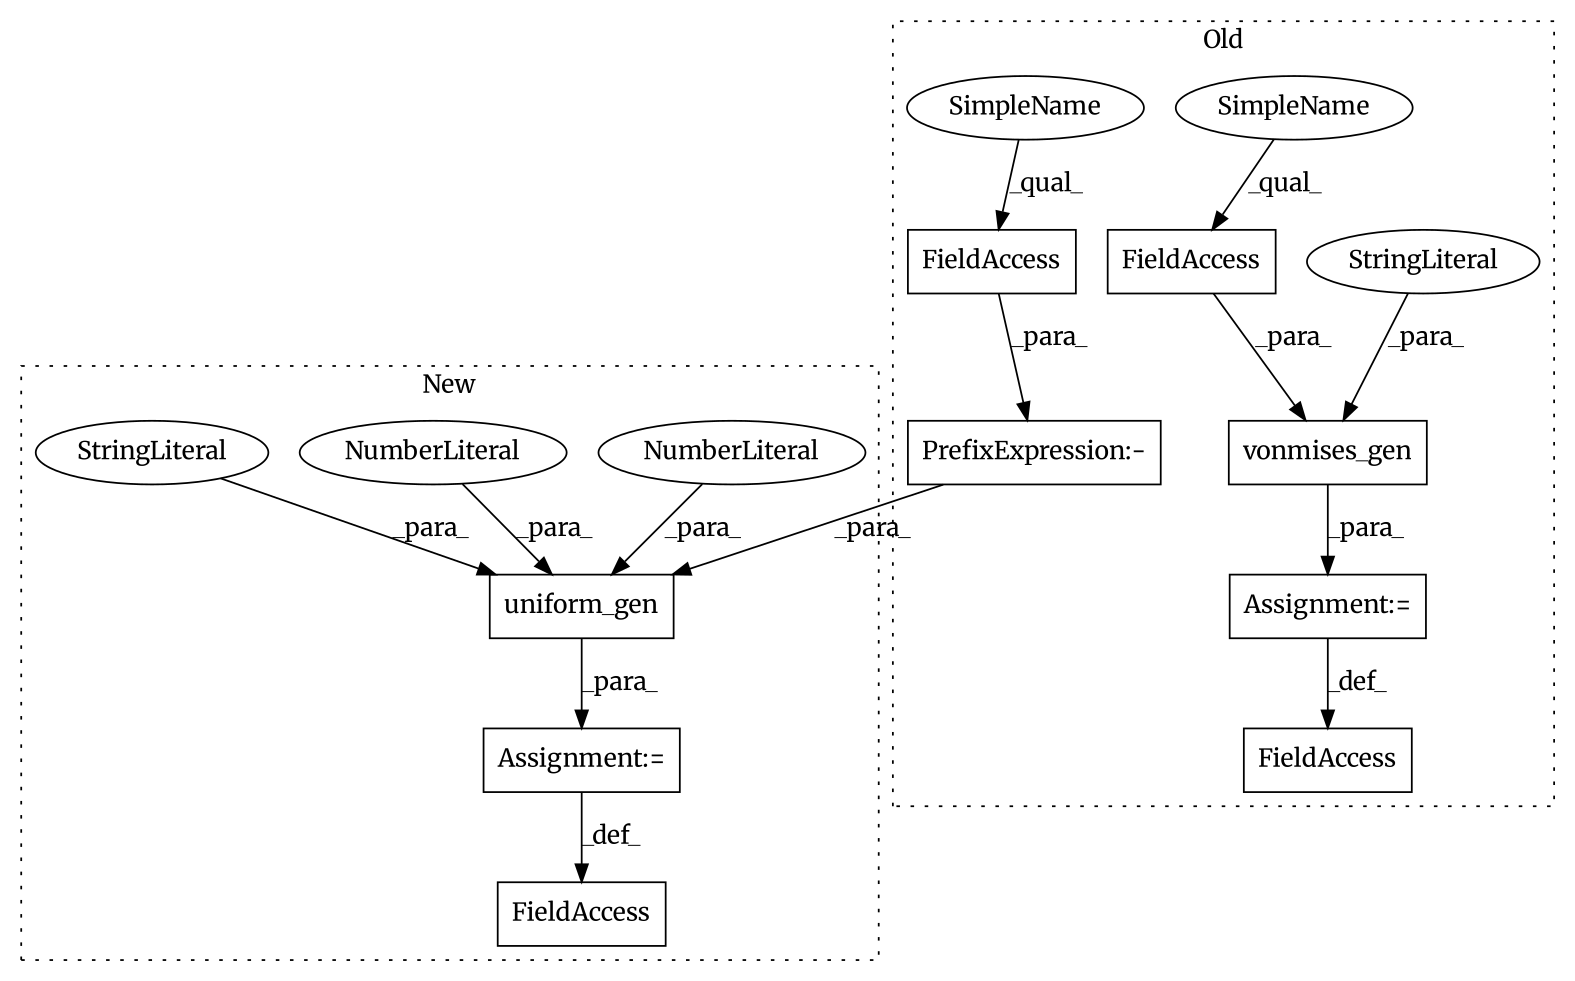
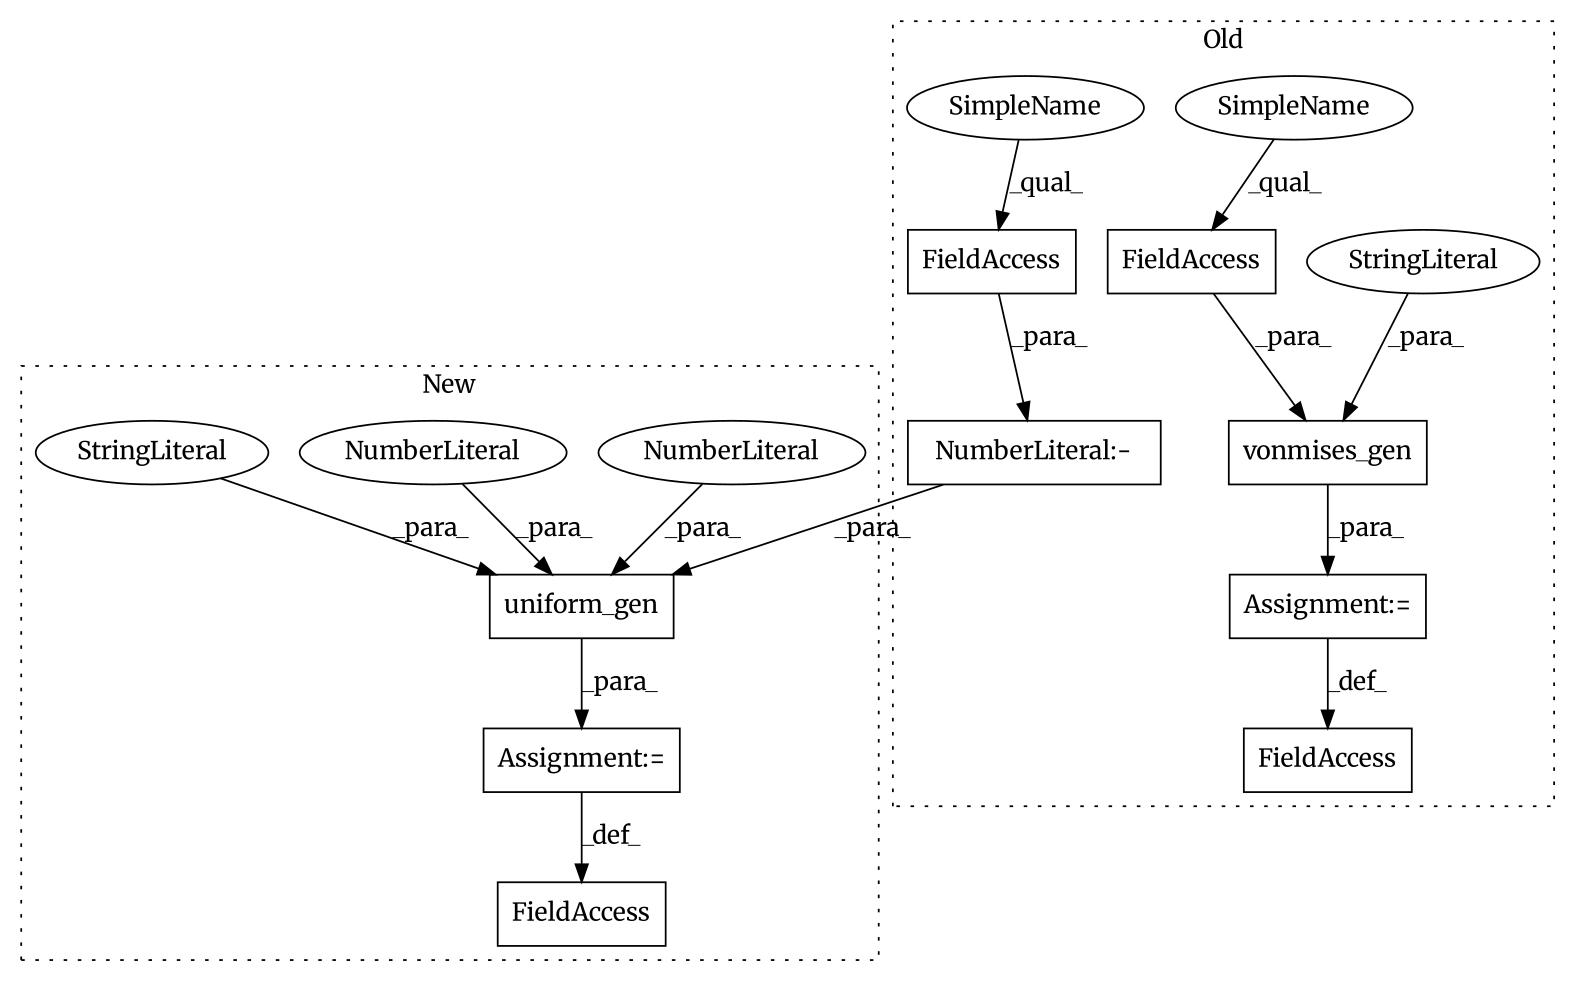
(1034, 453) -> (1034, 453)
